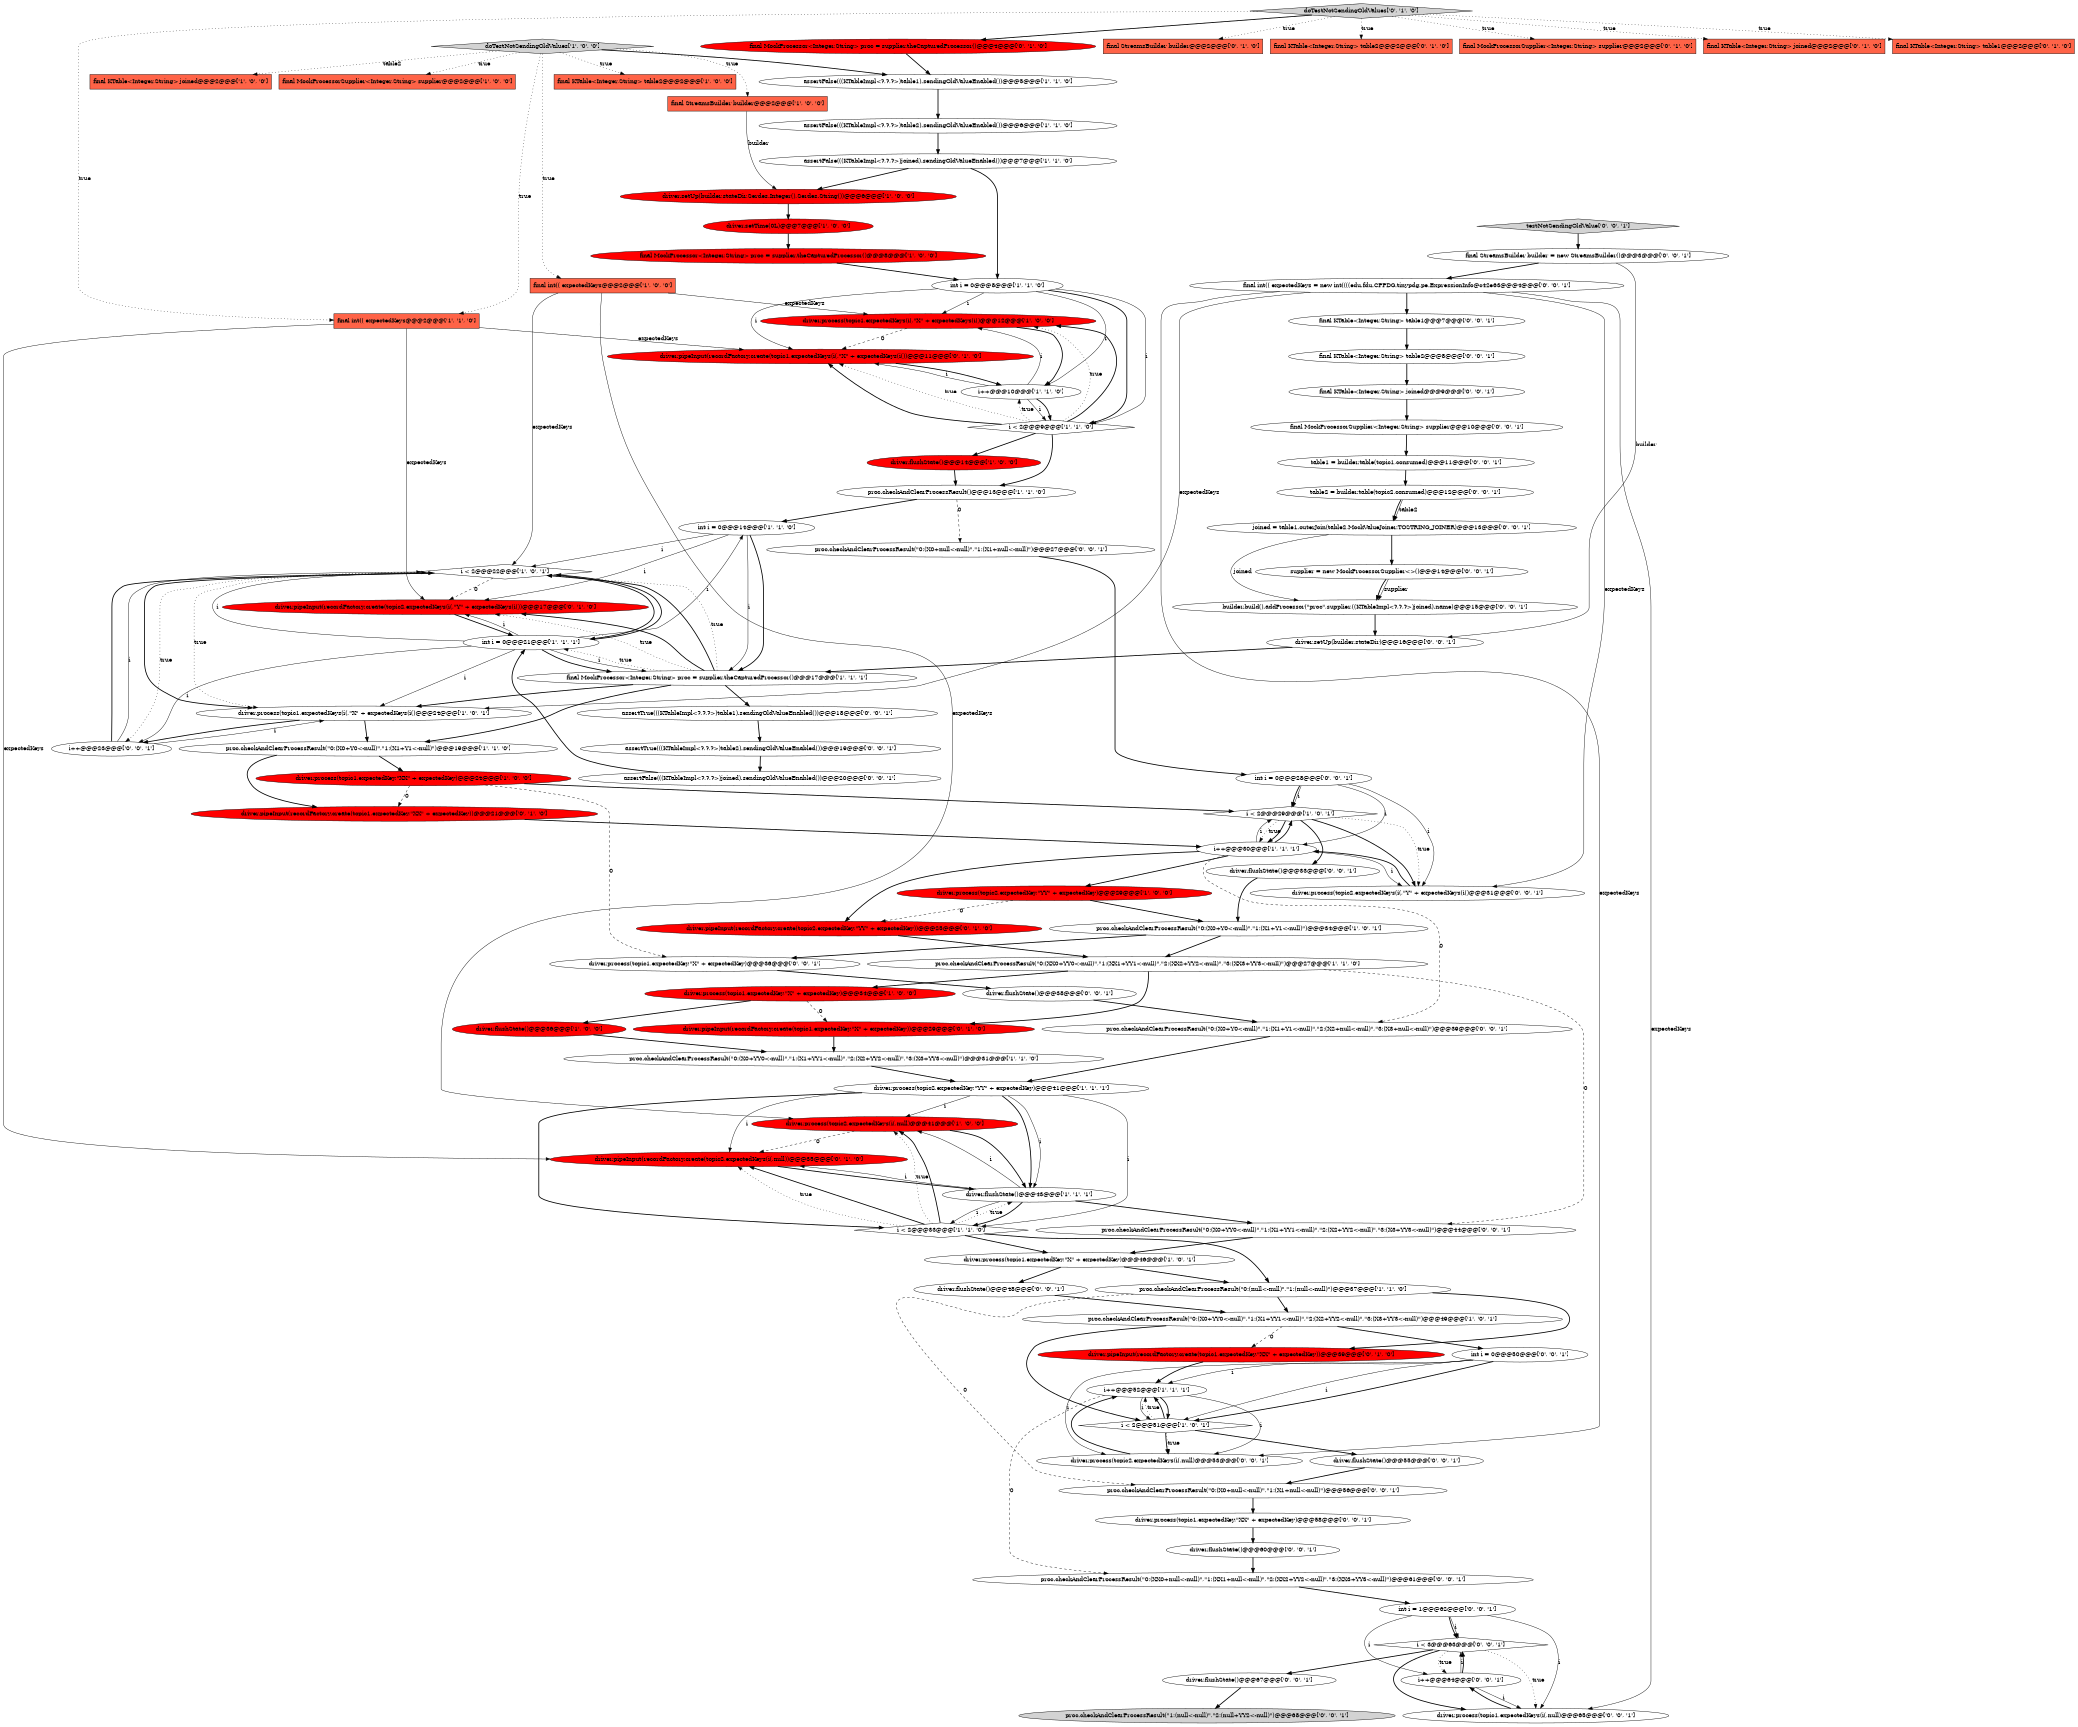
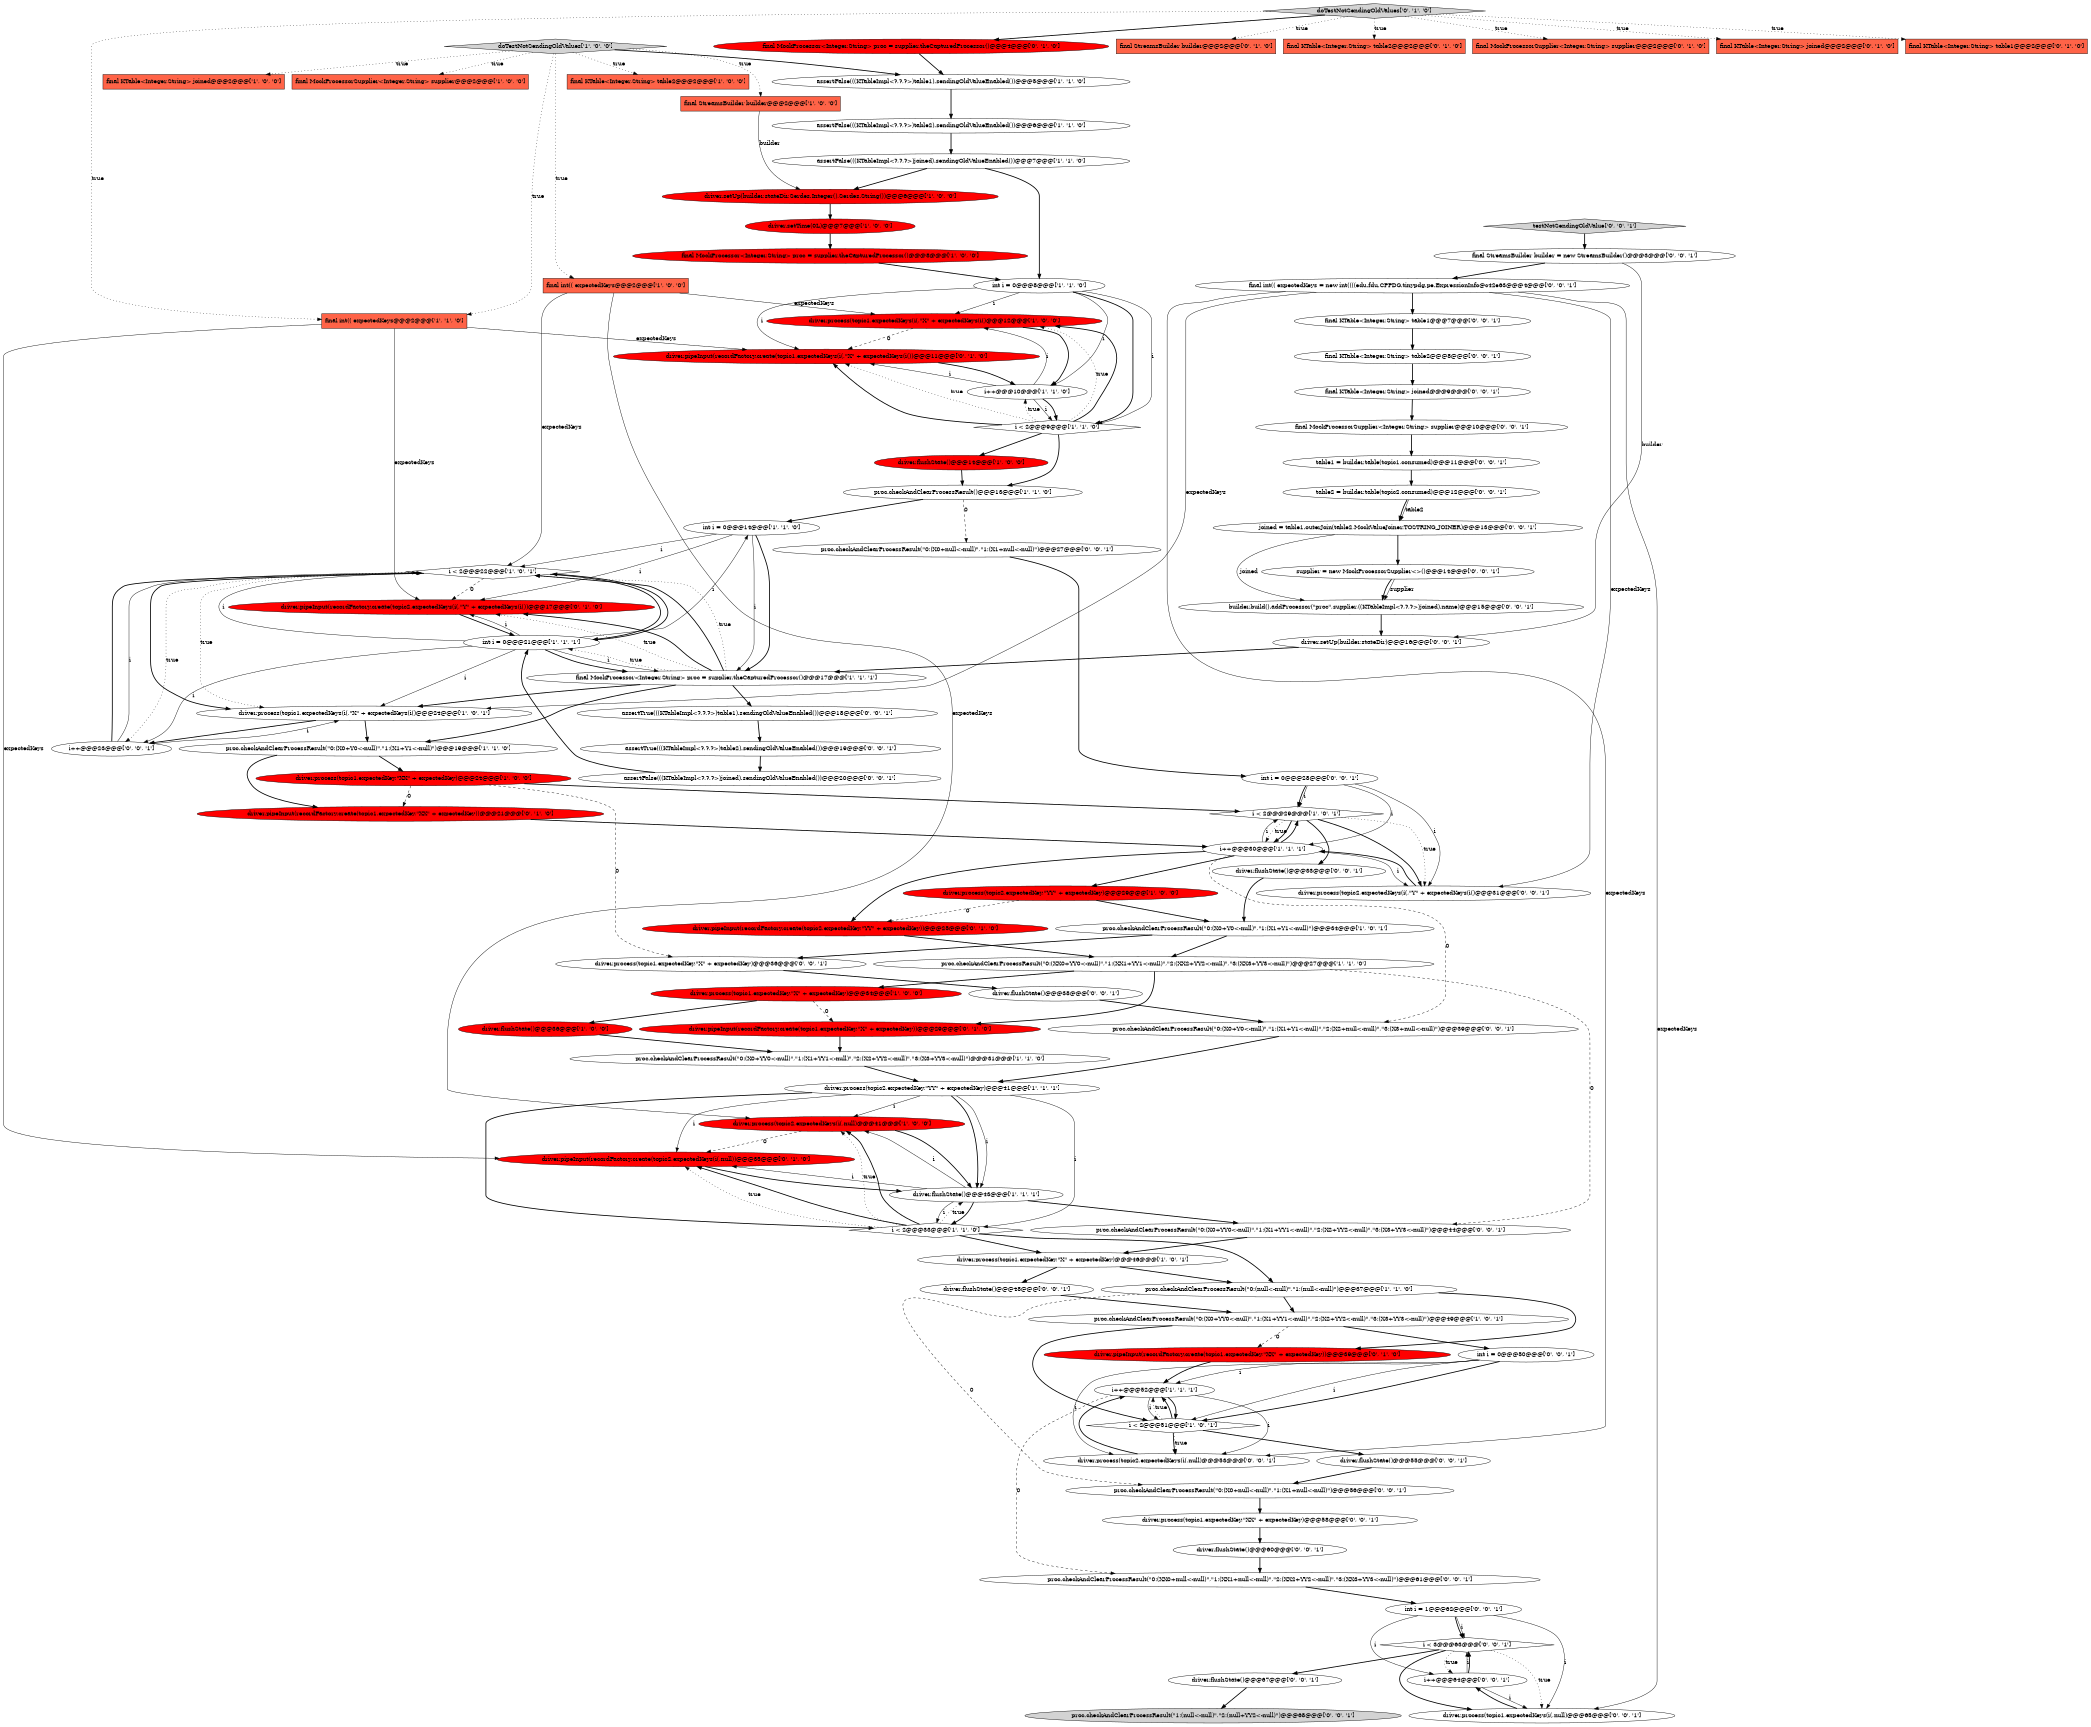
(392, 64) -> (402, 64)
